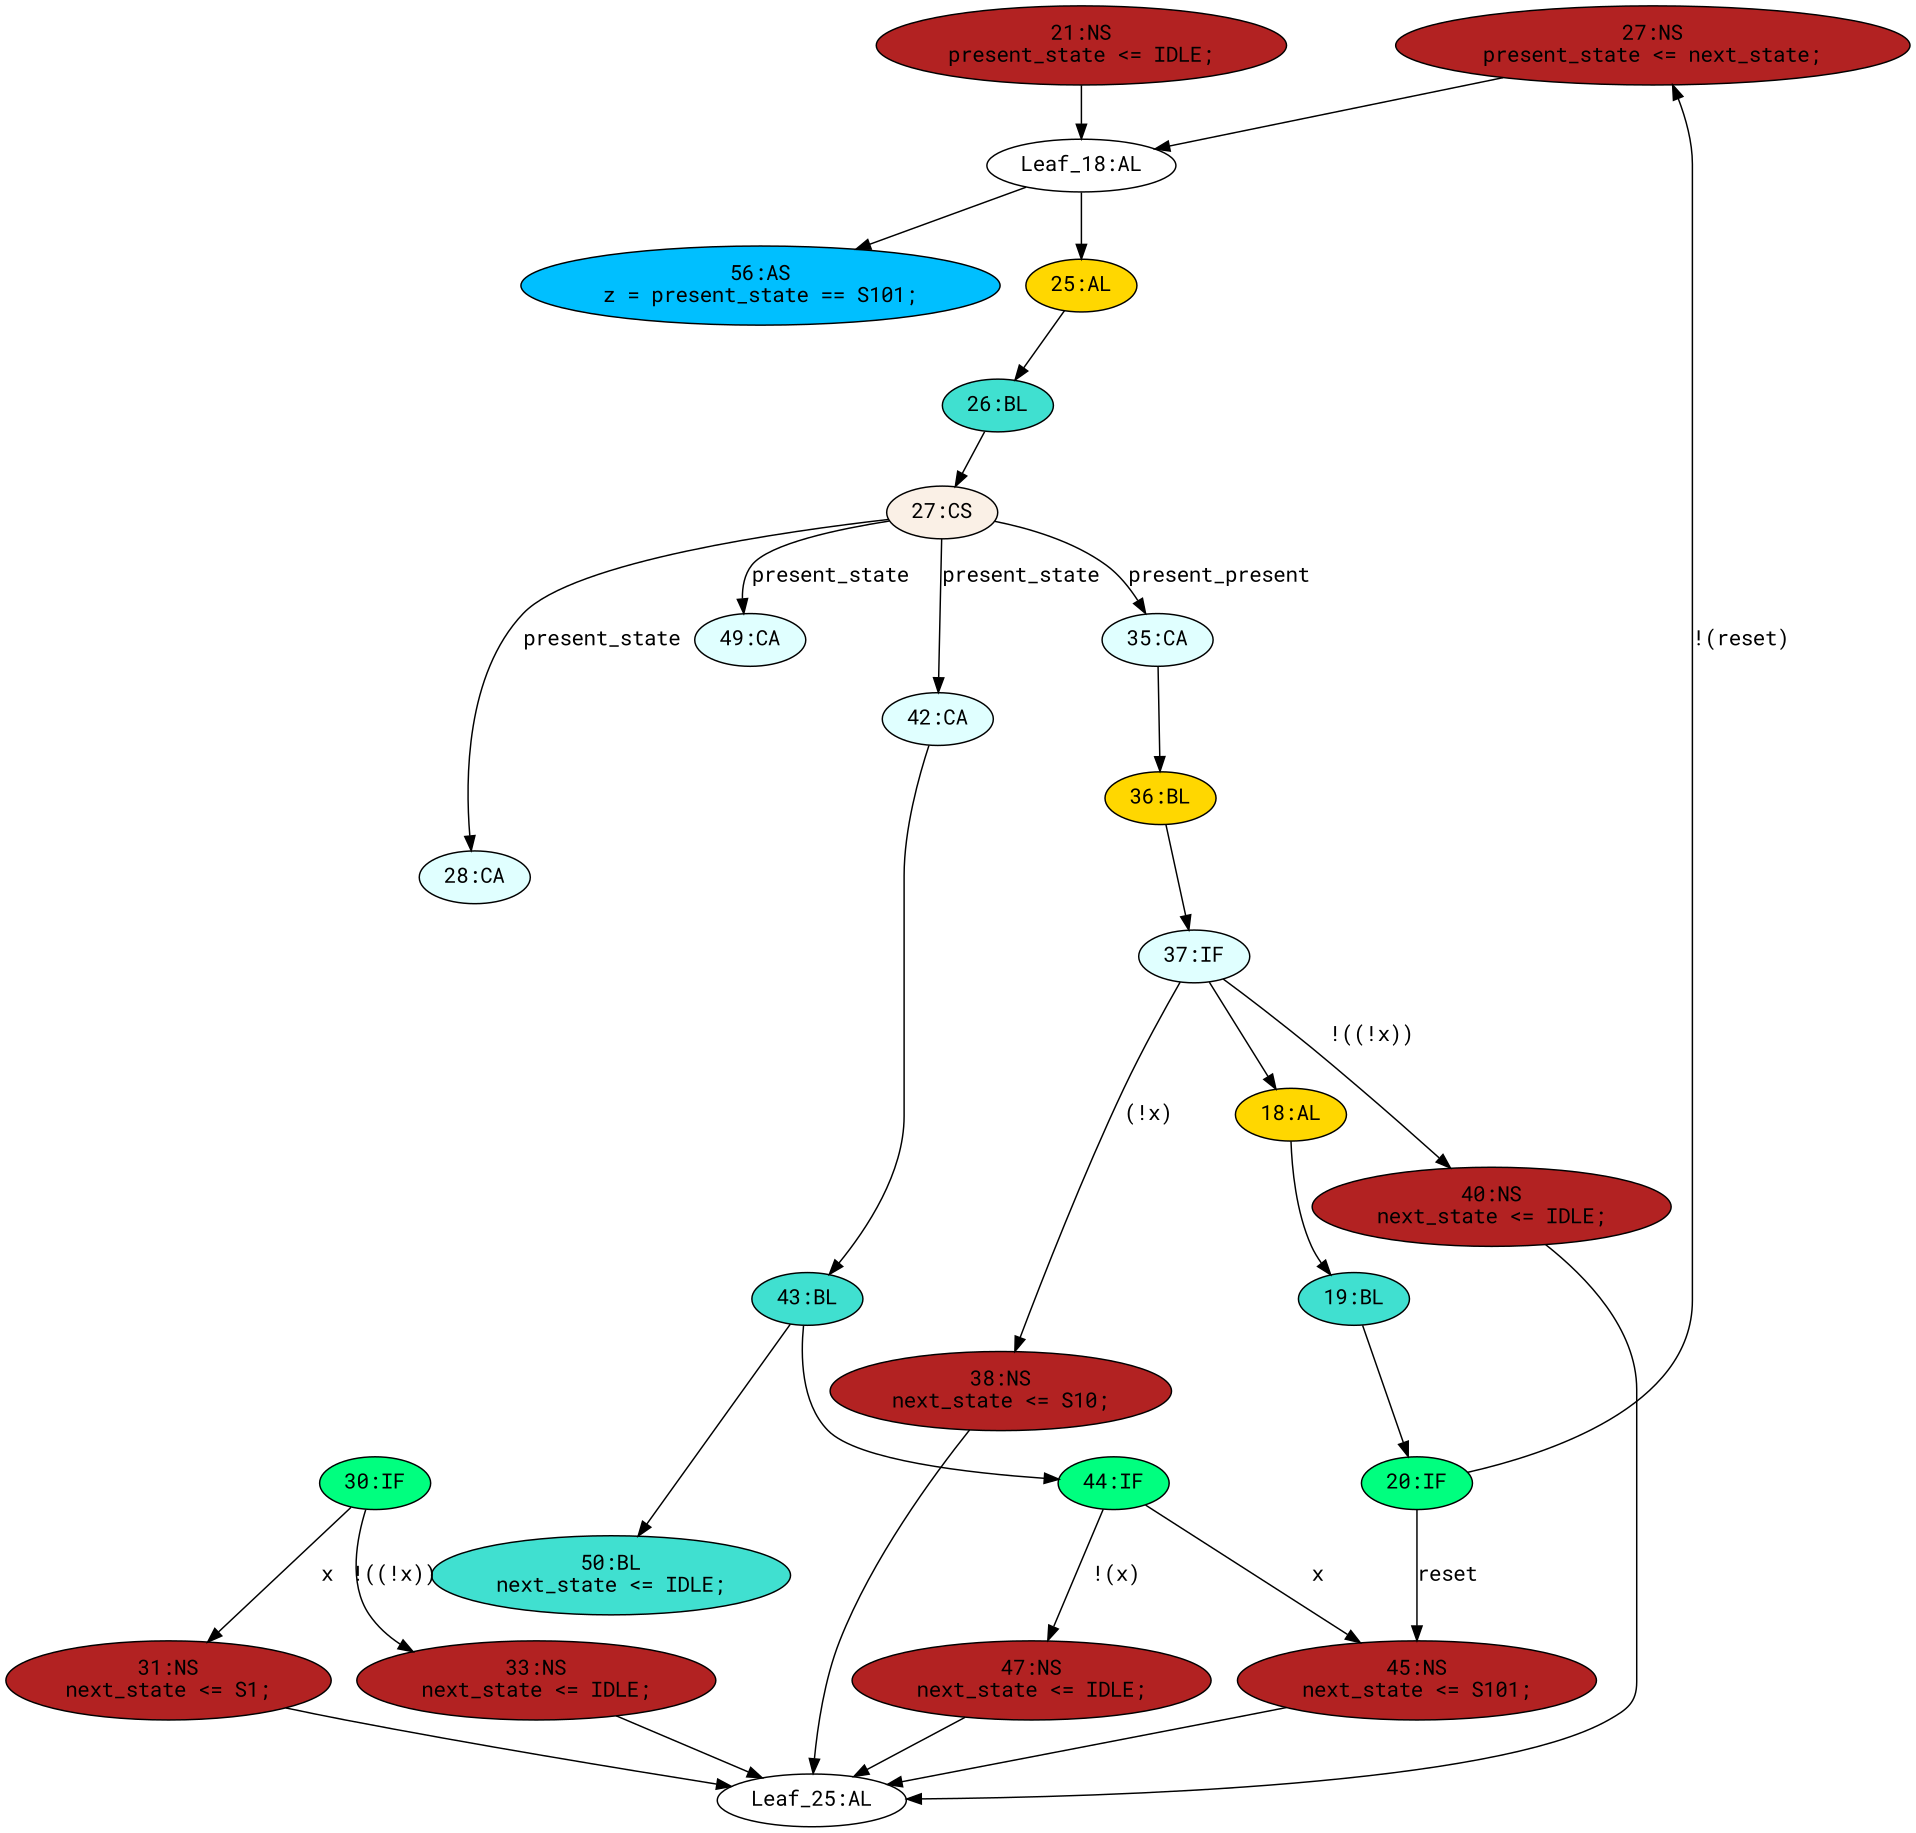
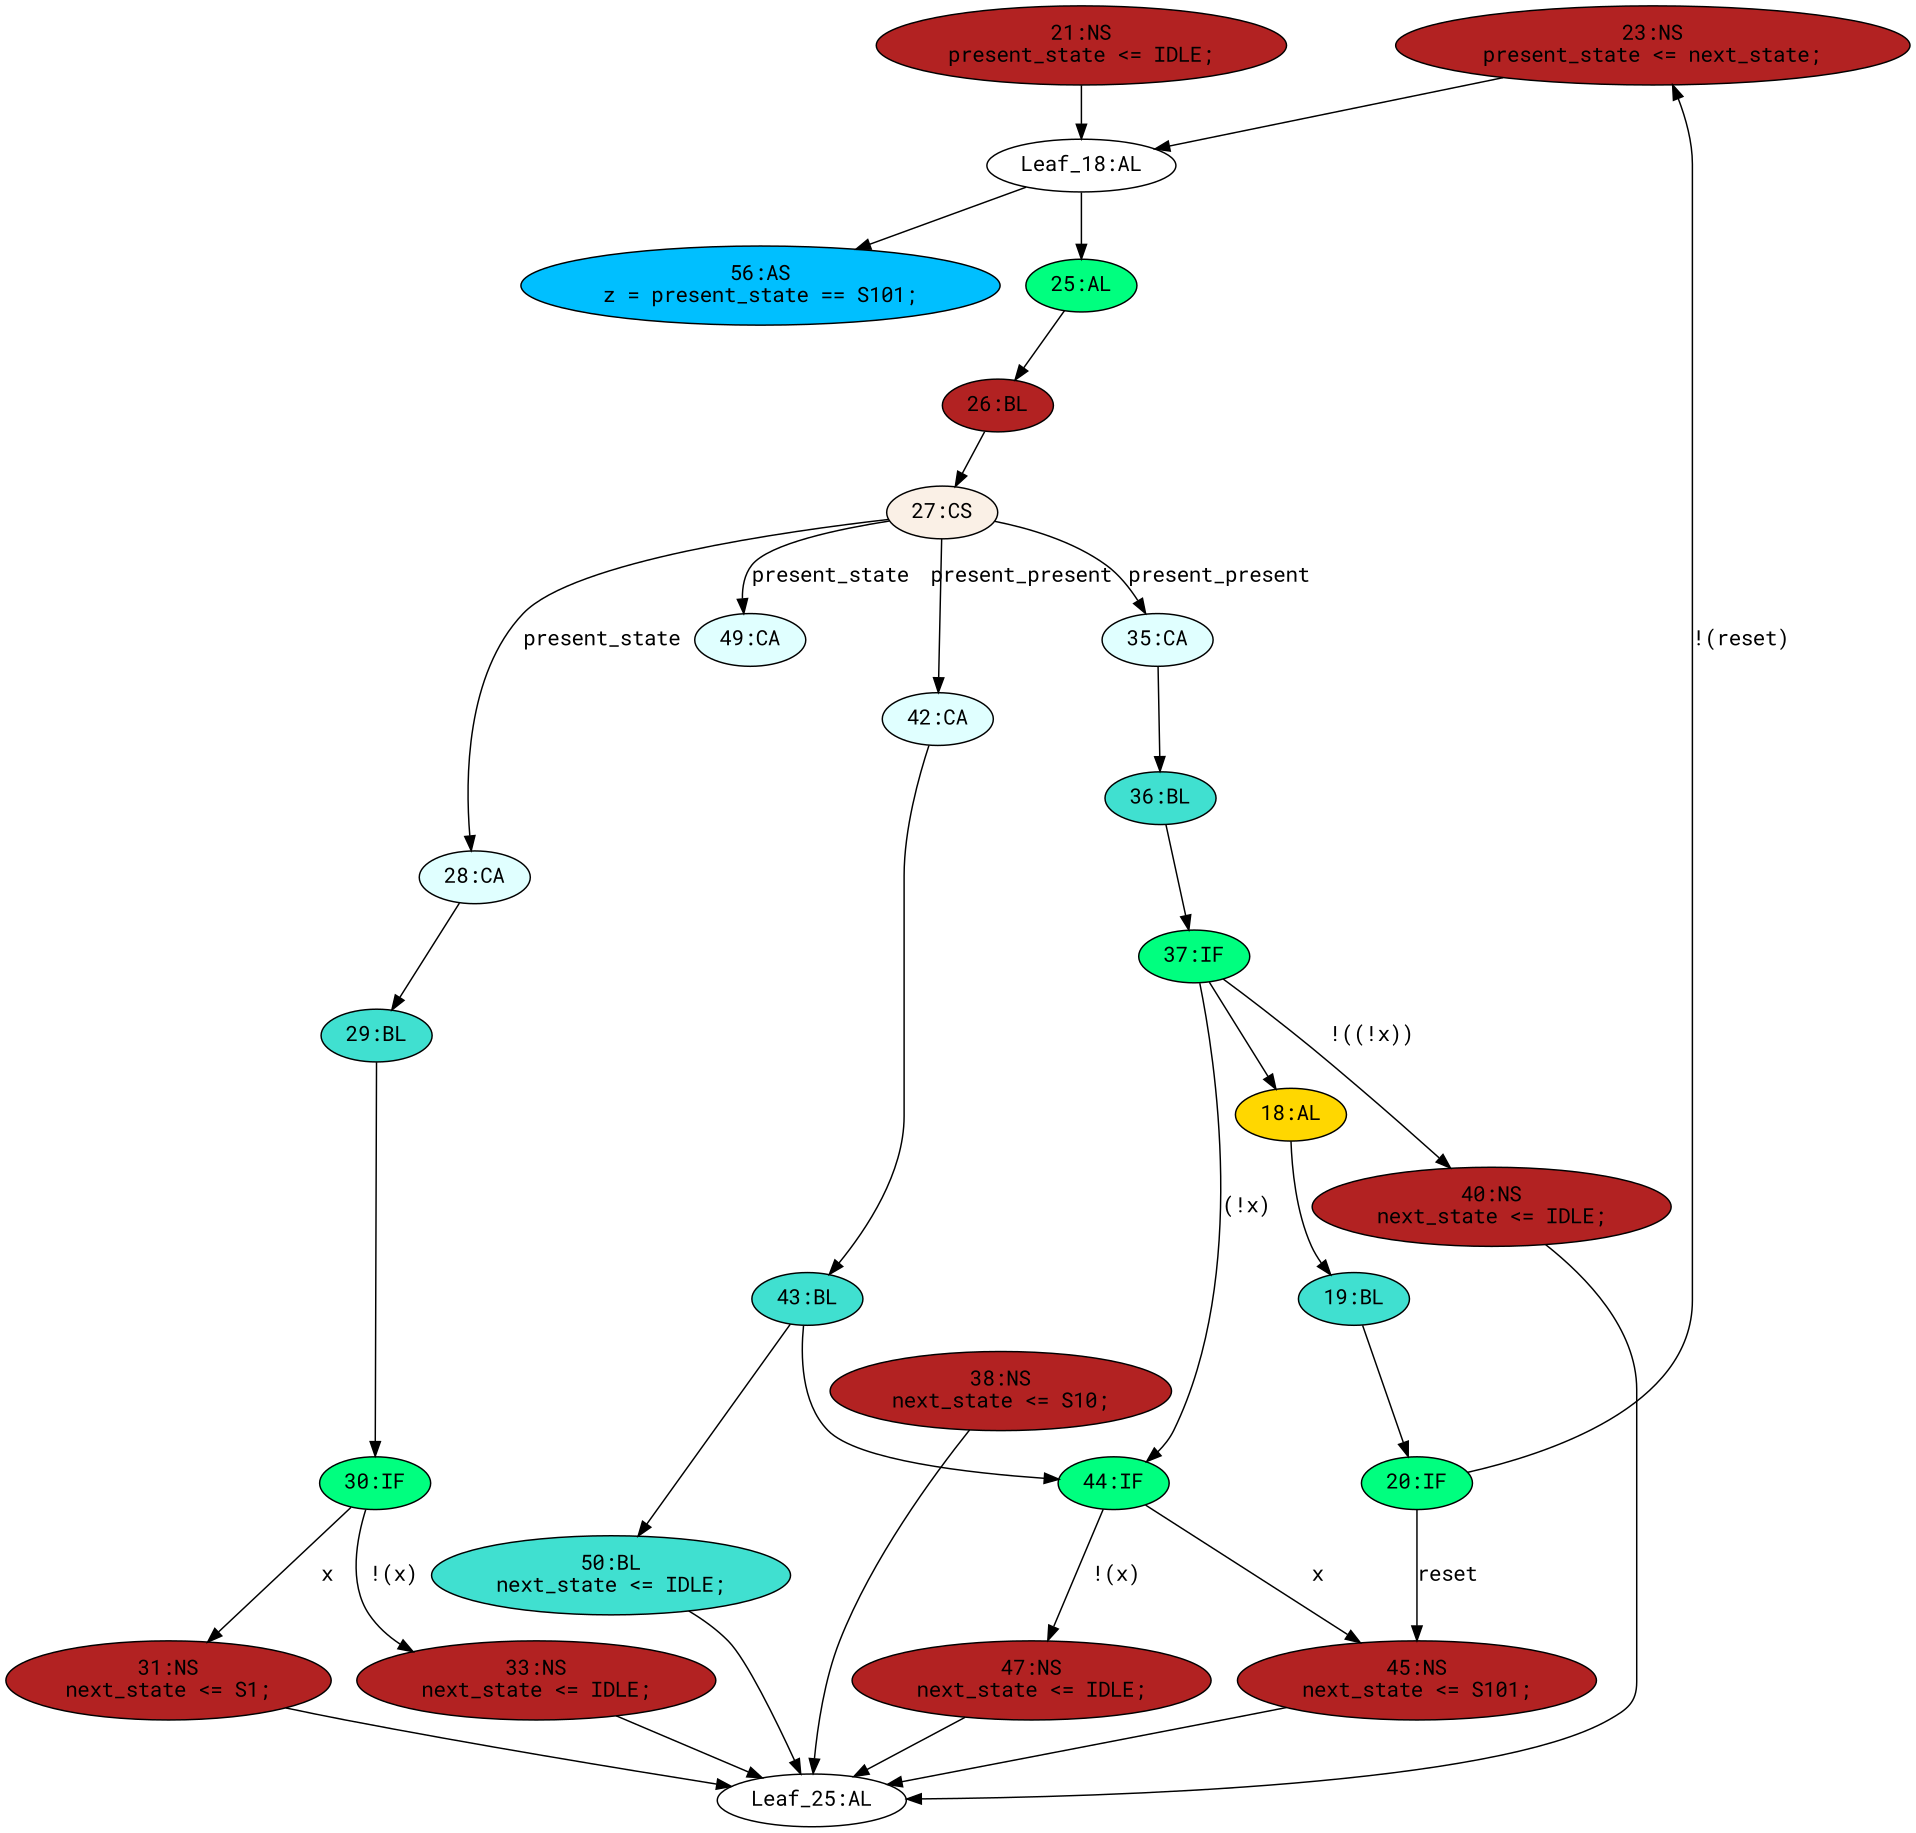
(1653, 45) -> (1653, 45)
(1081, 286) -> (1081, 286)
(998, 406) -> (998, 406)
(1021, 576) -> (1021, 576)
(1161, 798) -> (1161, 798)
(1194, 956) -> (1194, 956)
none -> (377, 1036)
(1093, 1157) -> (1220, 1223)
(394, 1575) -> (394, 1575)
none -> (753, 1677)
